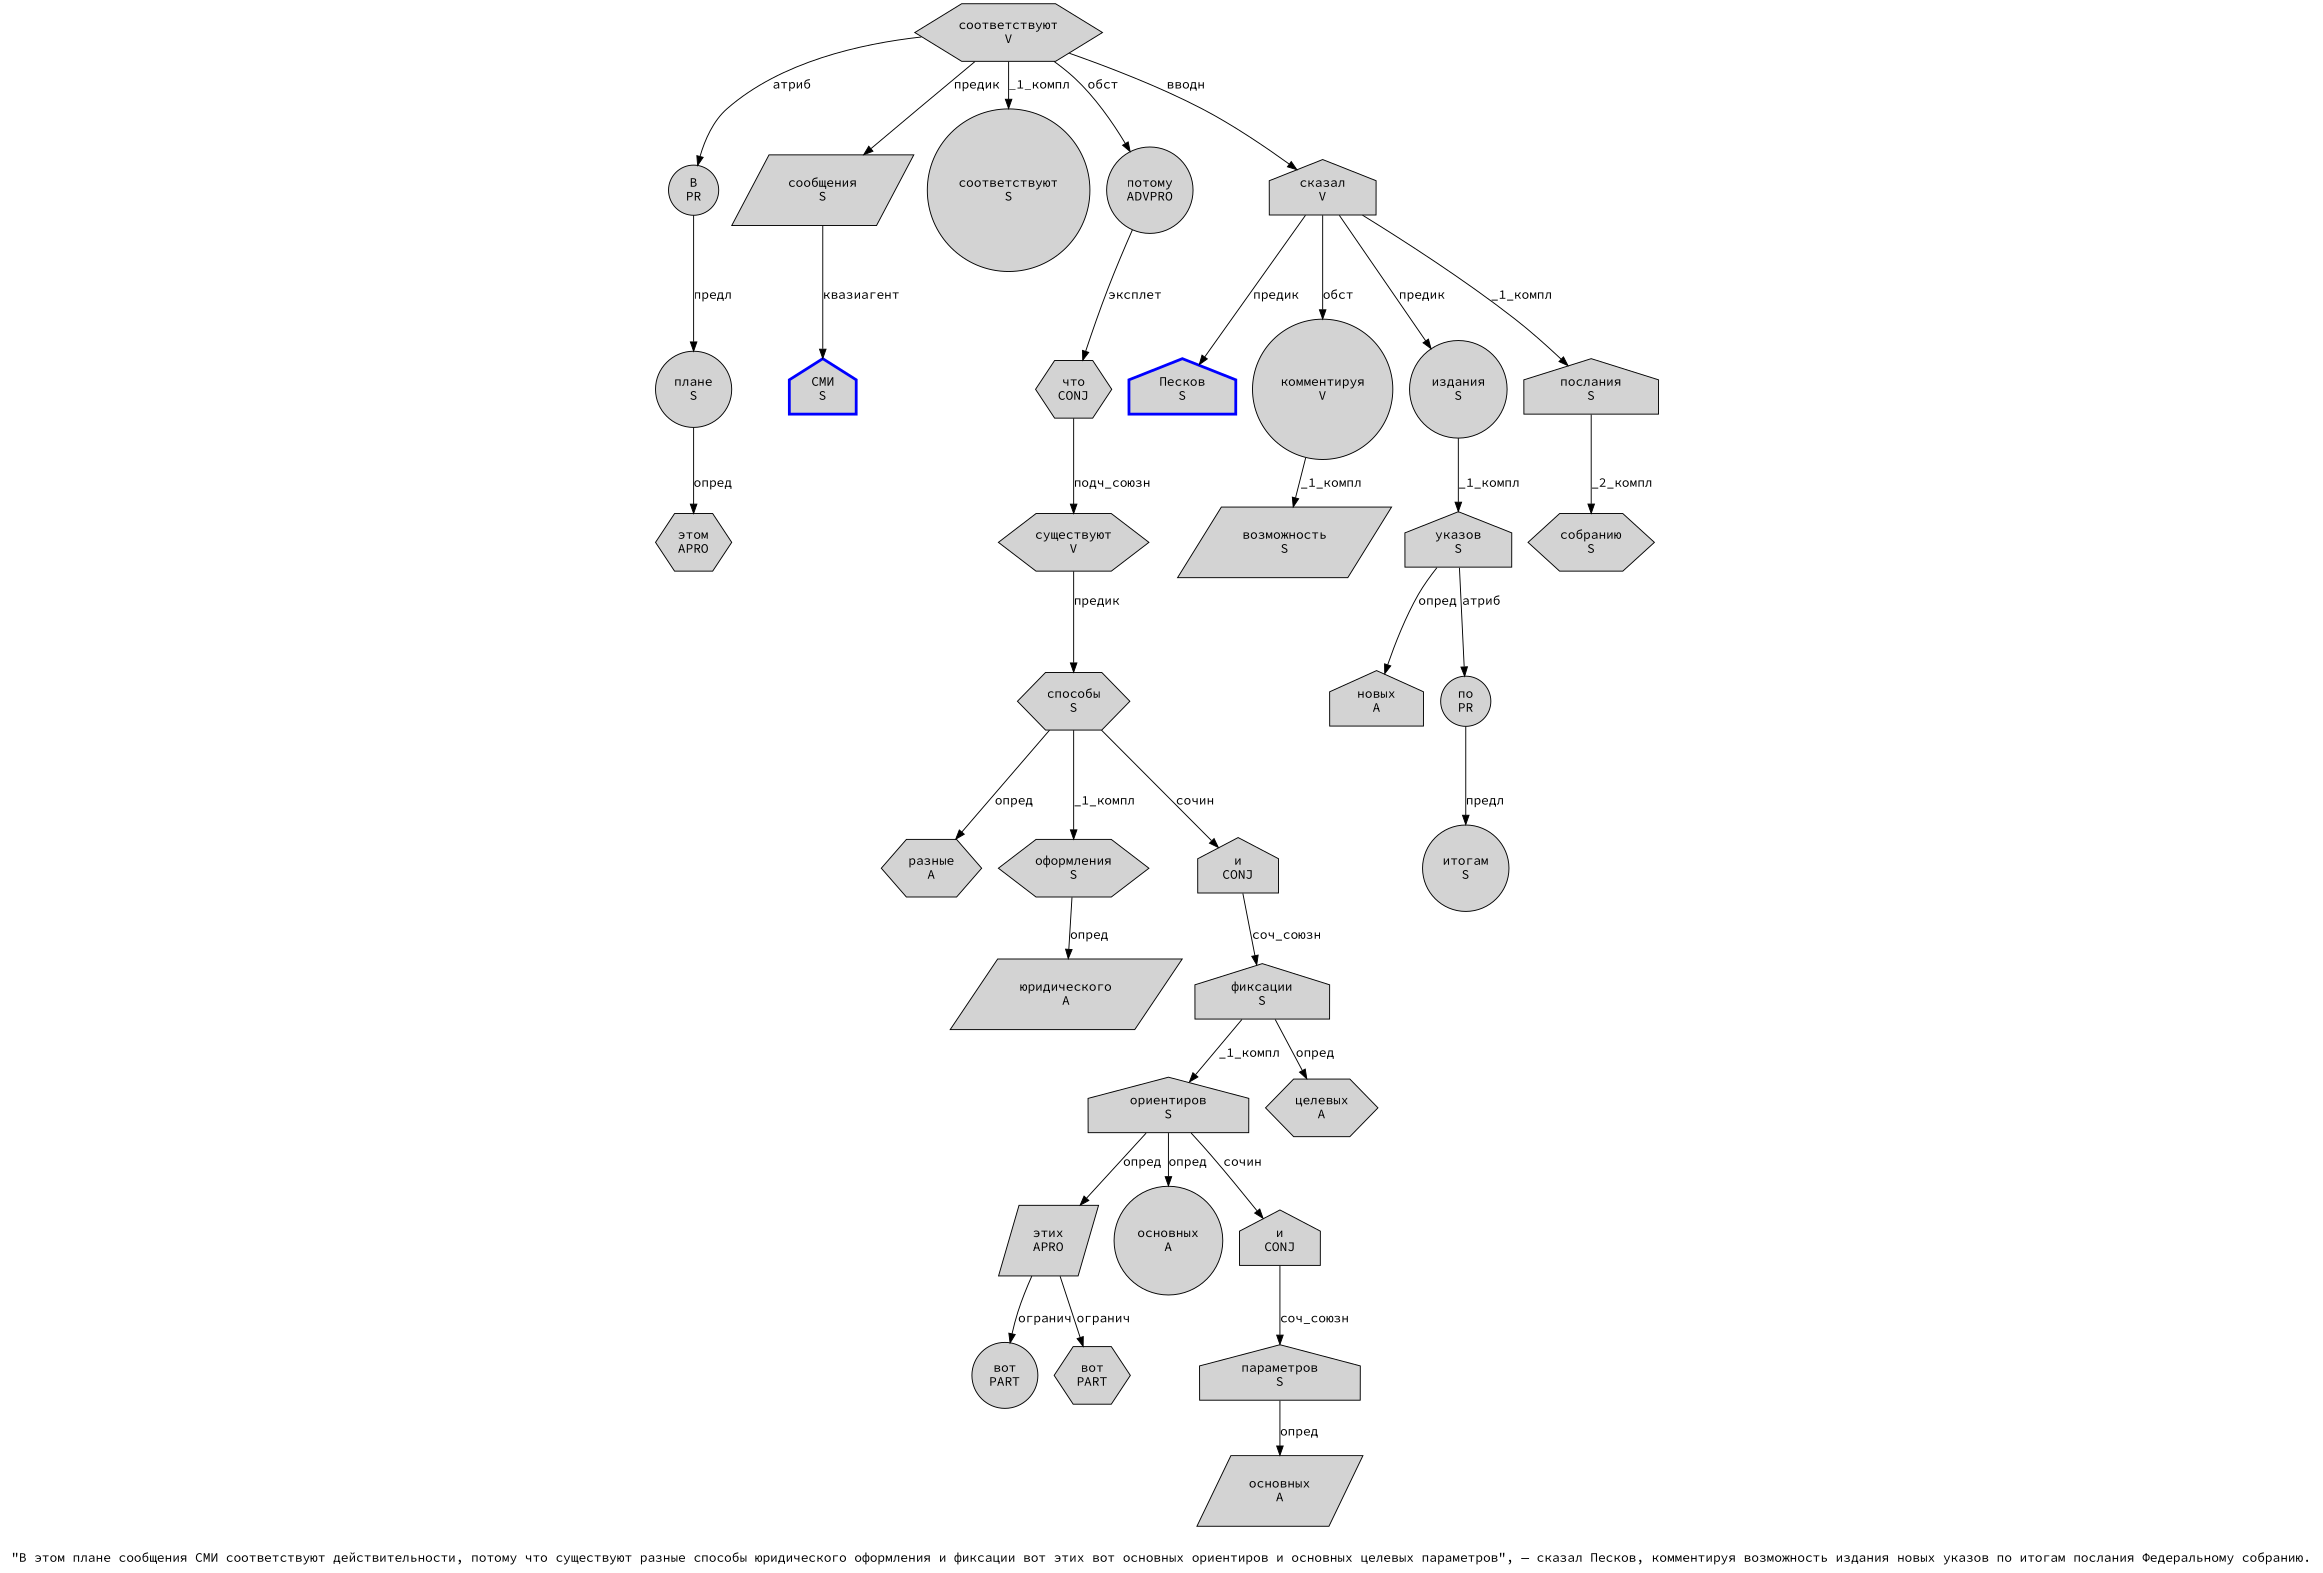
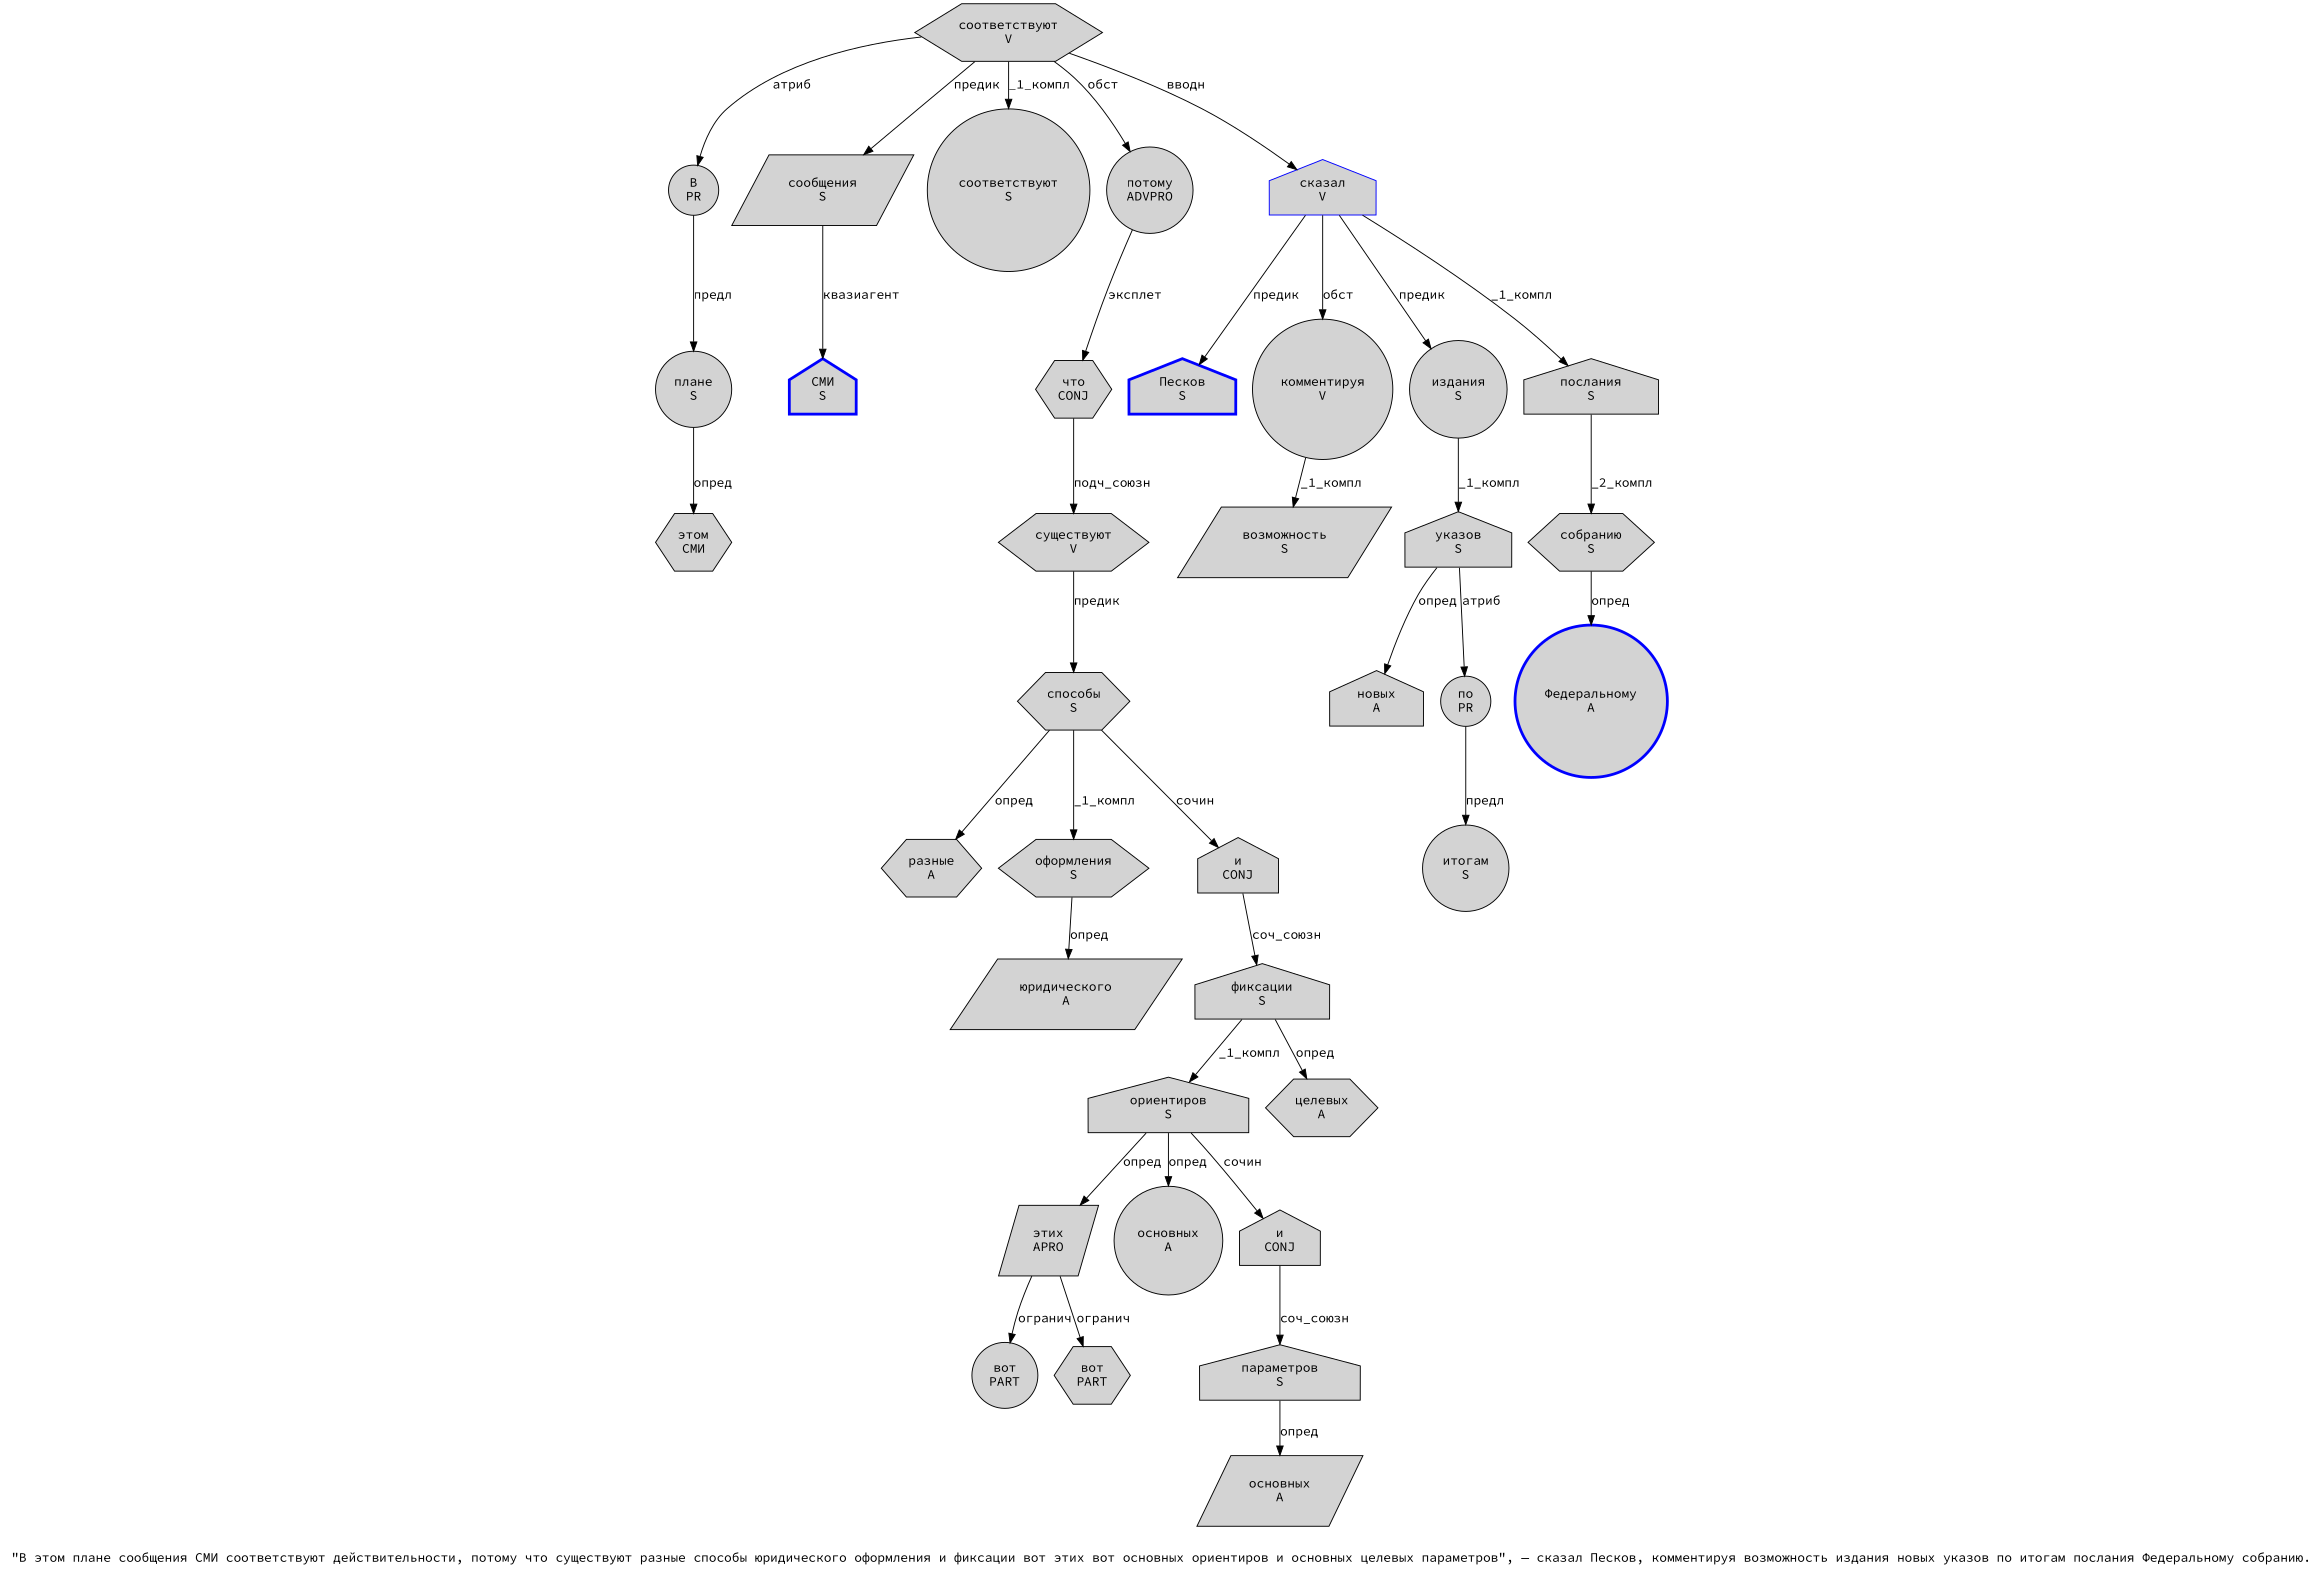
(1323, 190) -> (1323, 190)
(694, 542) -> (694, 542)
none -> (1591, 701)
